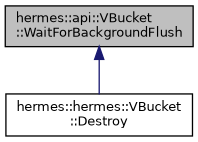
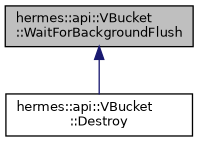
(99, 115) -> (99, 115)
